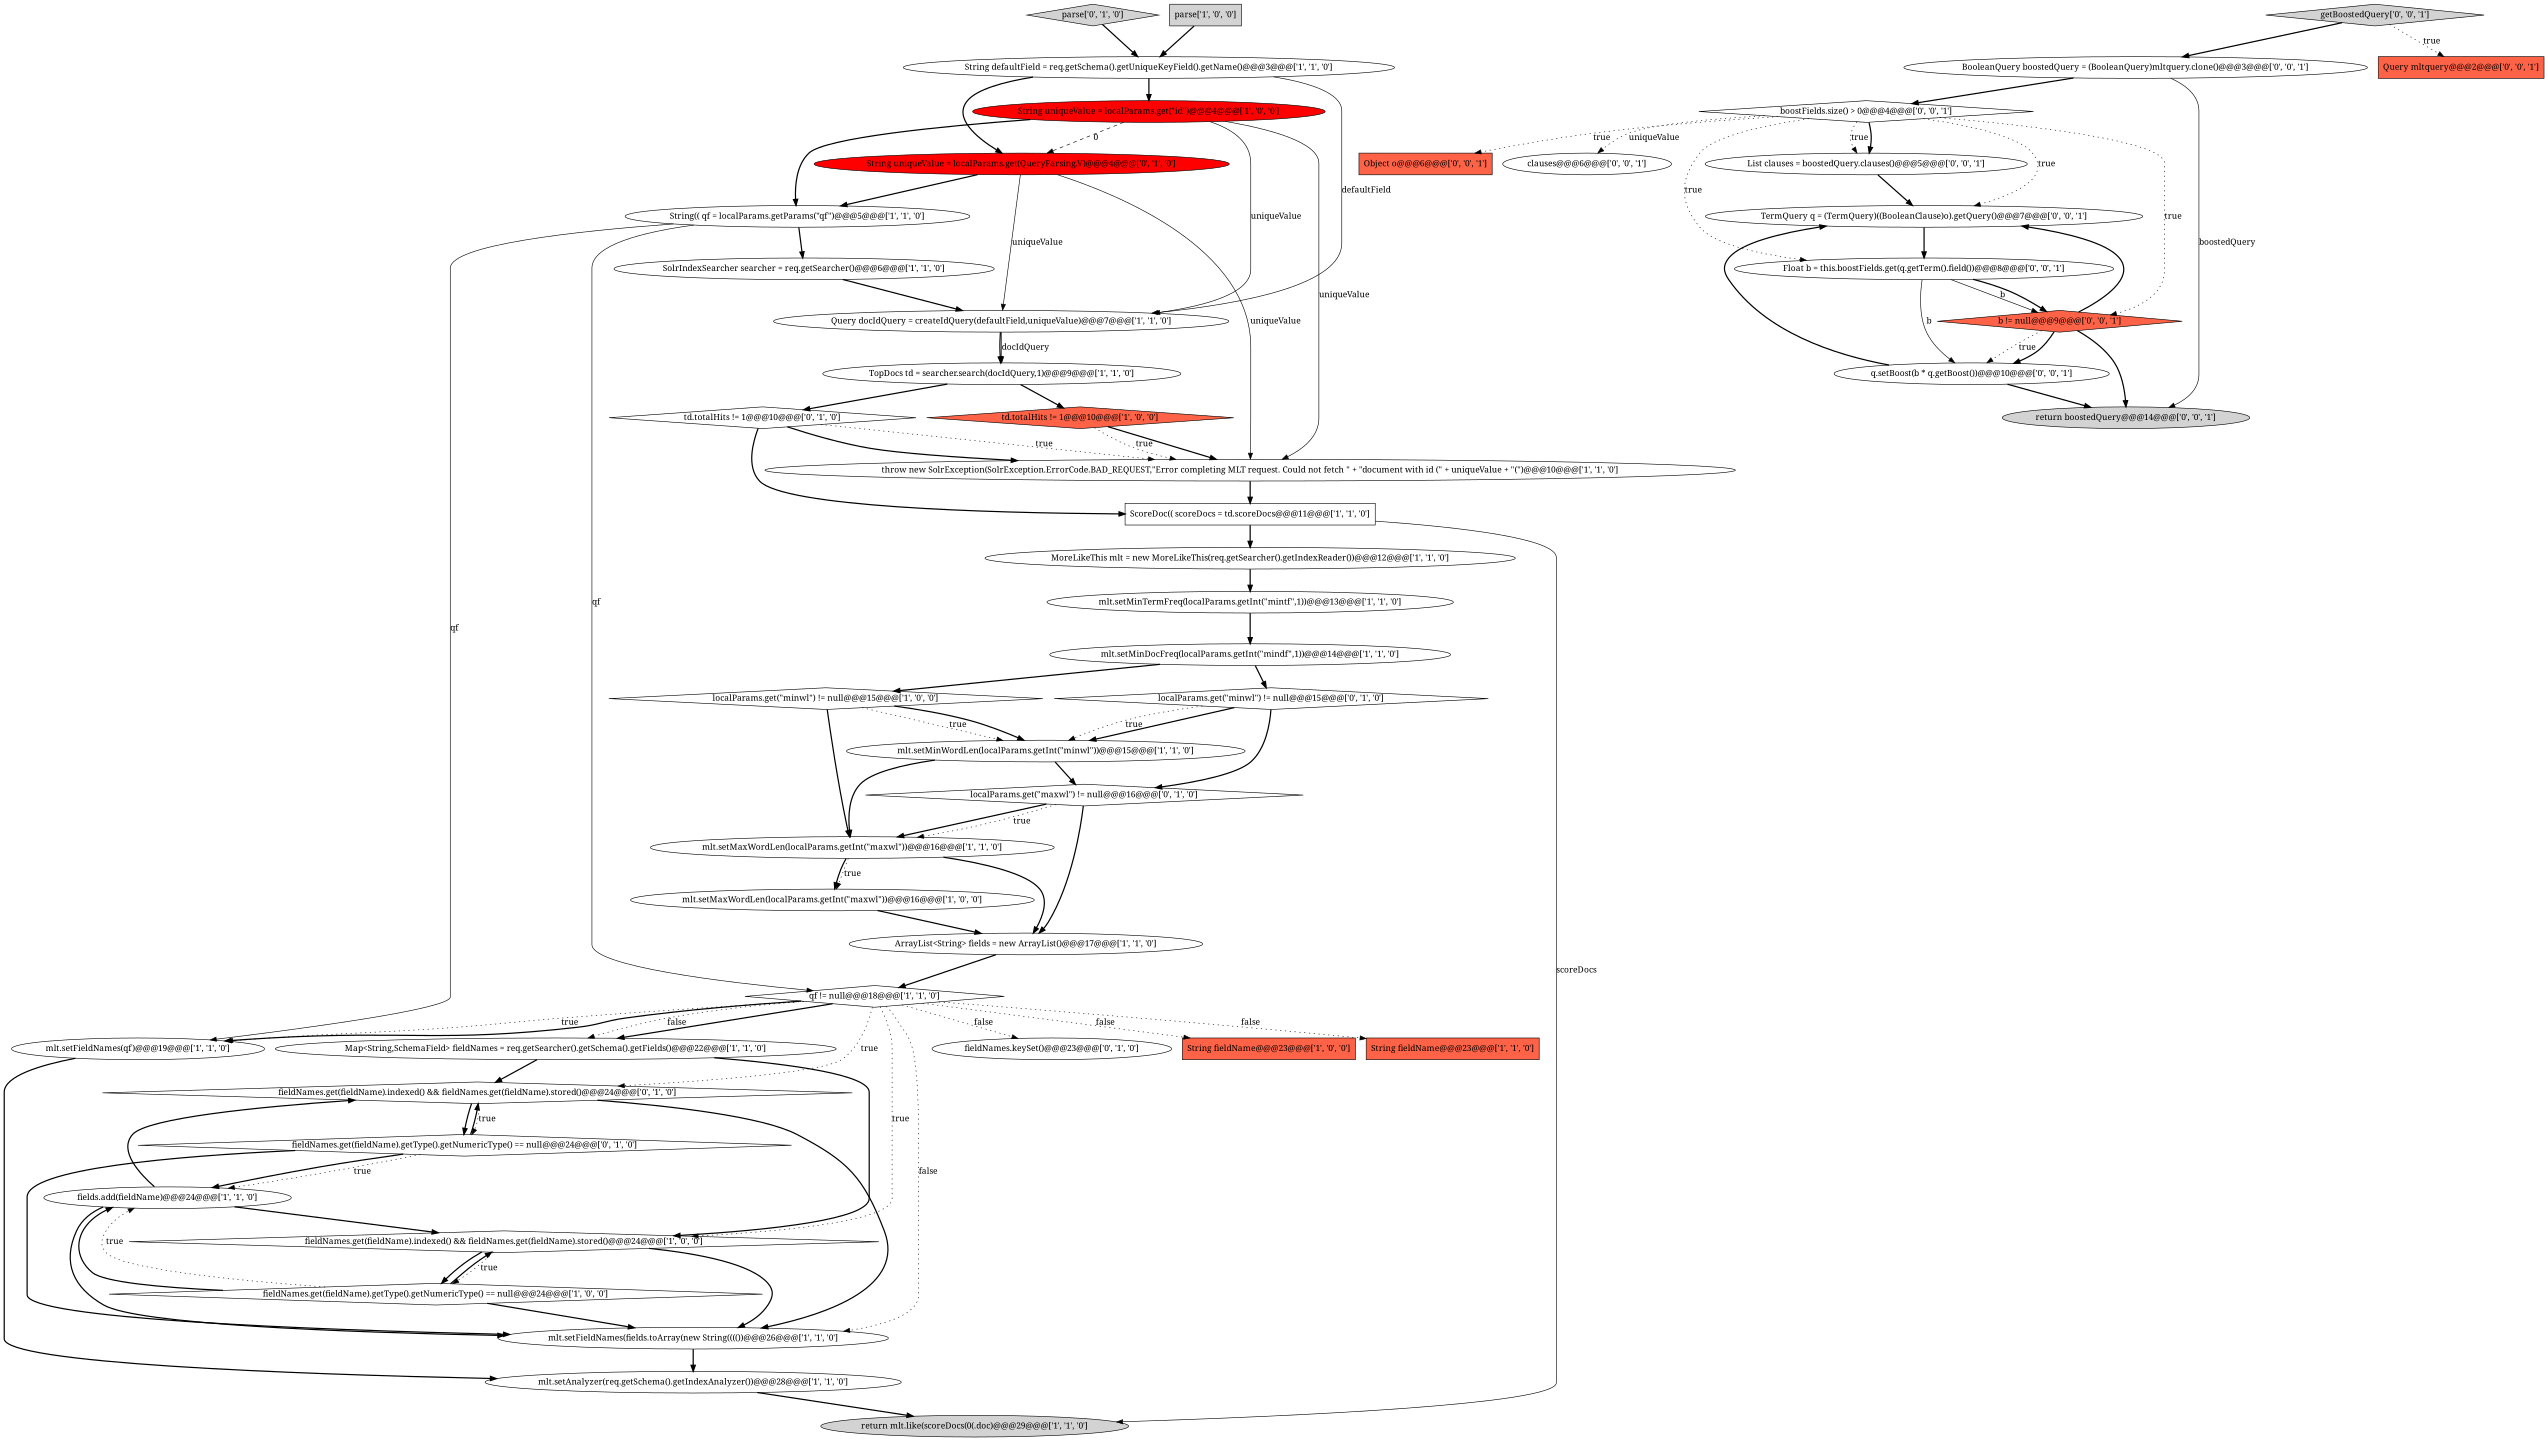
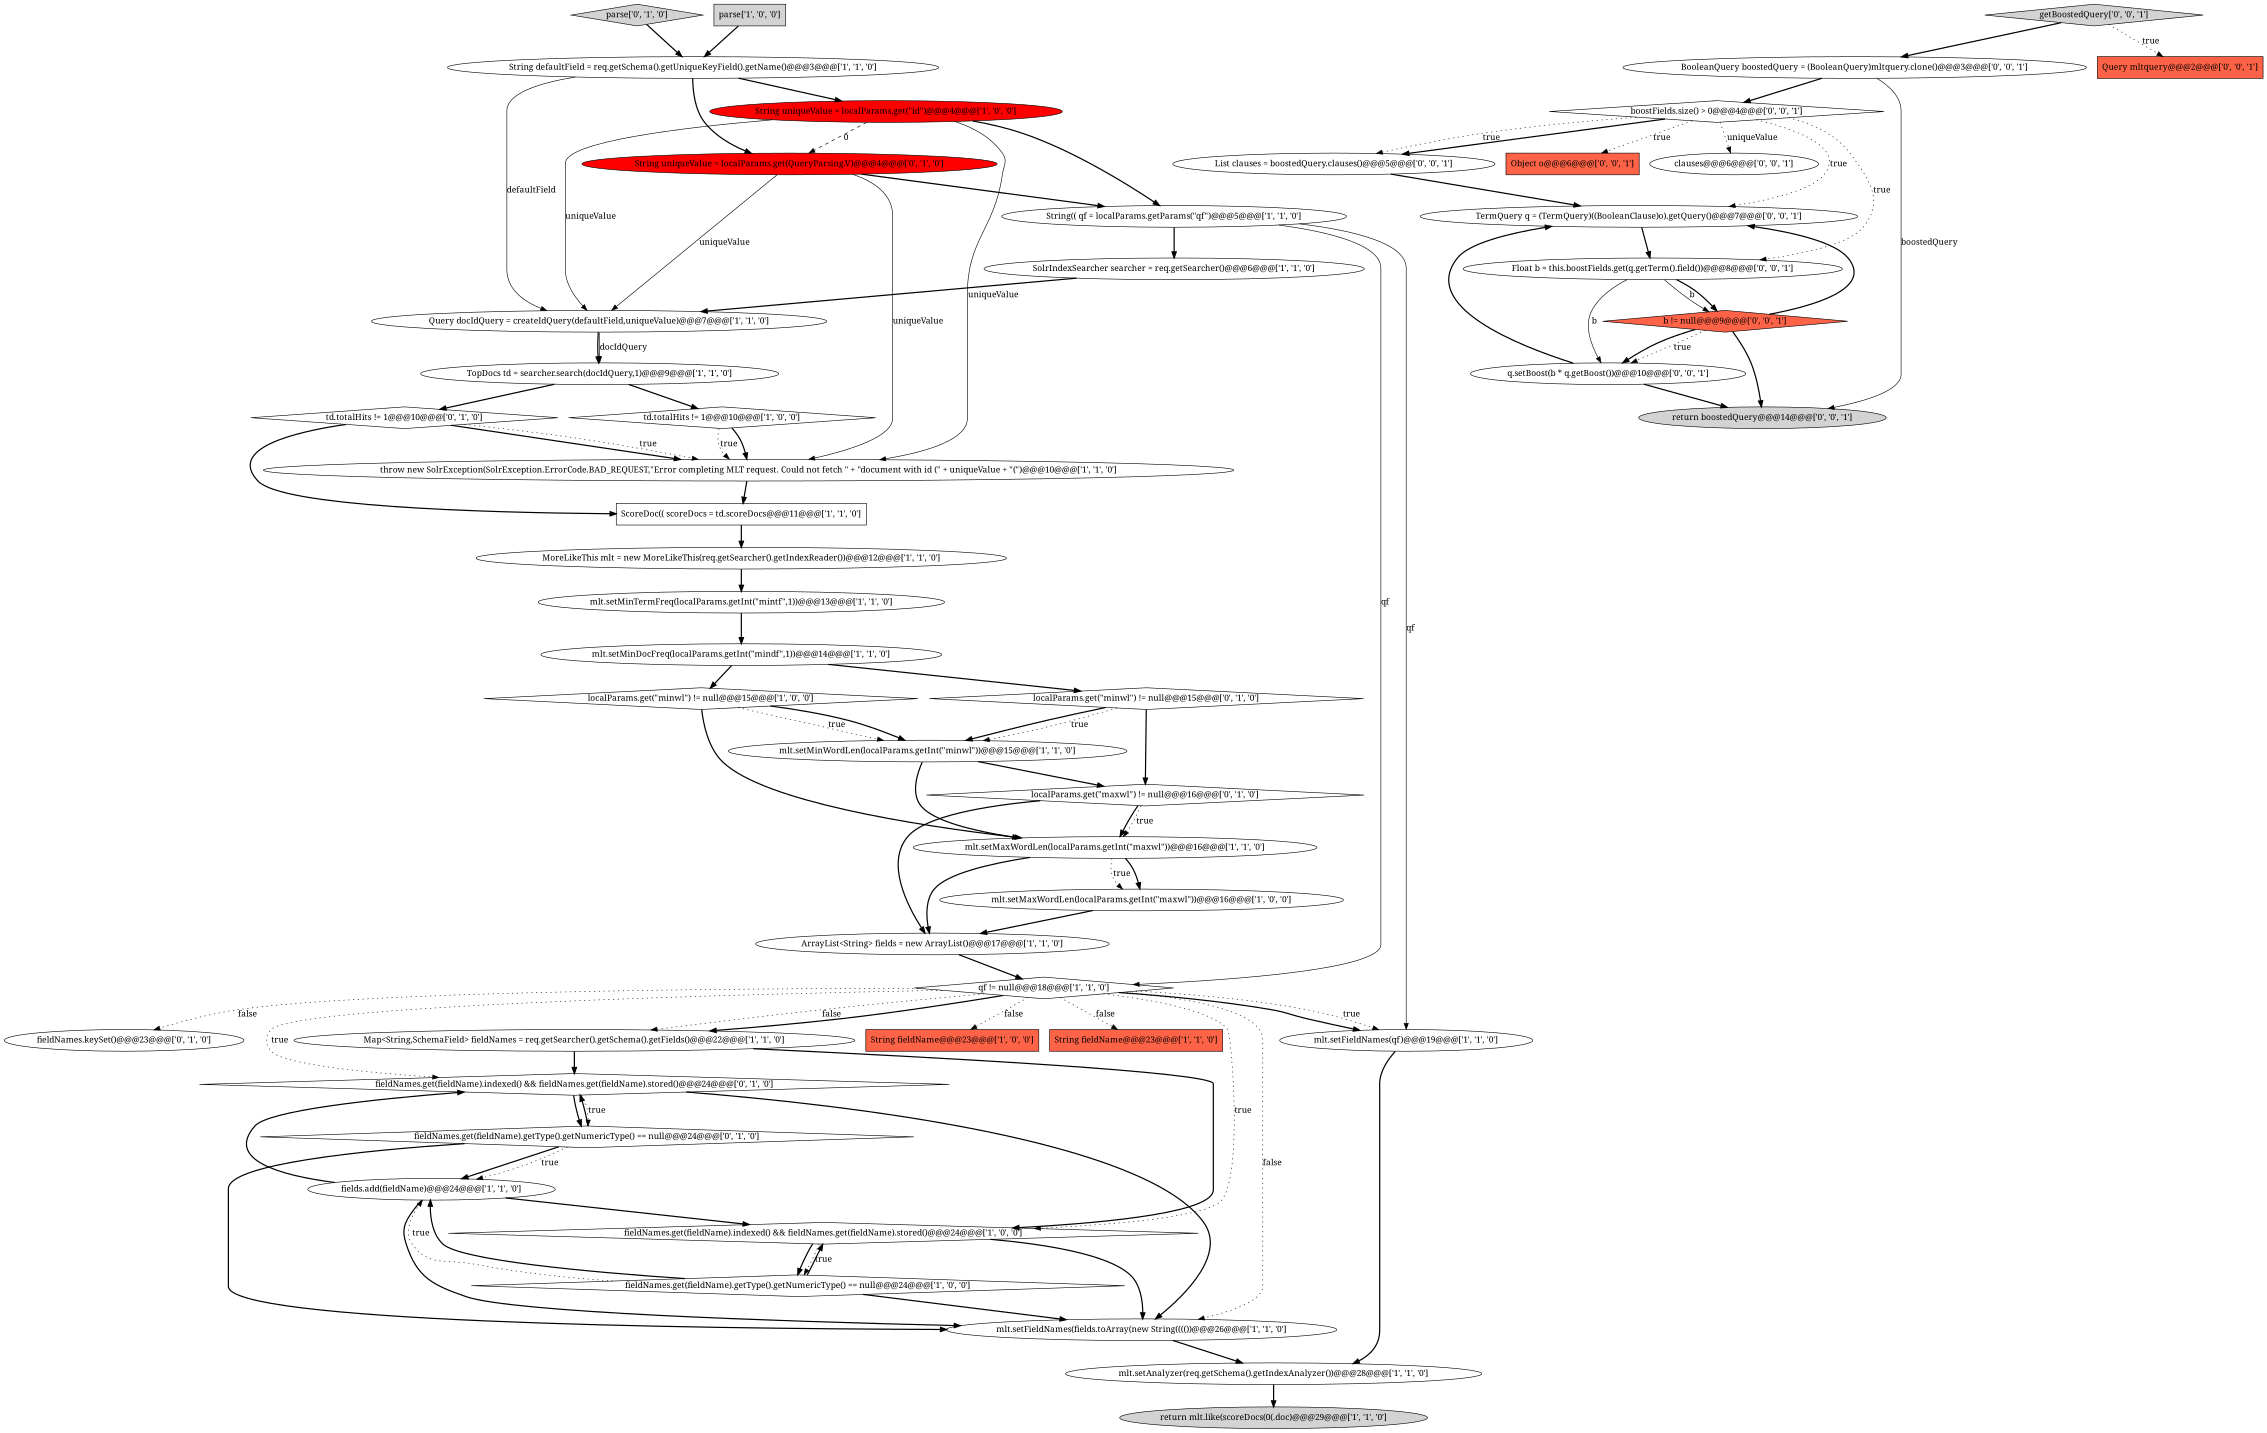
(2142, 148) -> none
(1080, 418) -> (722, 418)
(1556, 1095) -> none
